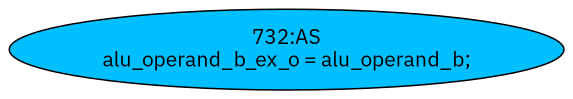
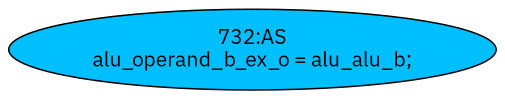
(287, 50) -> (252, 50)
